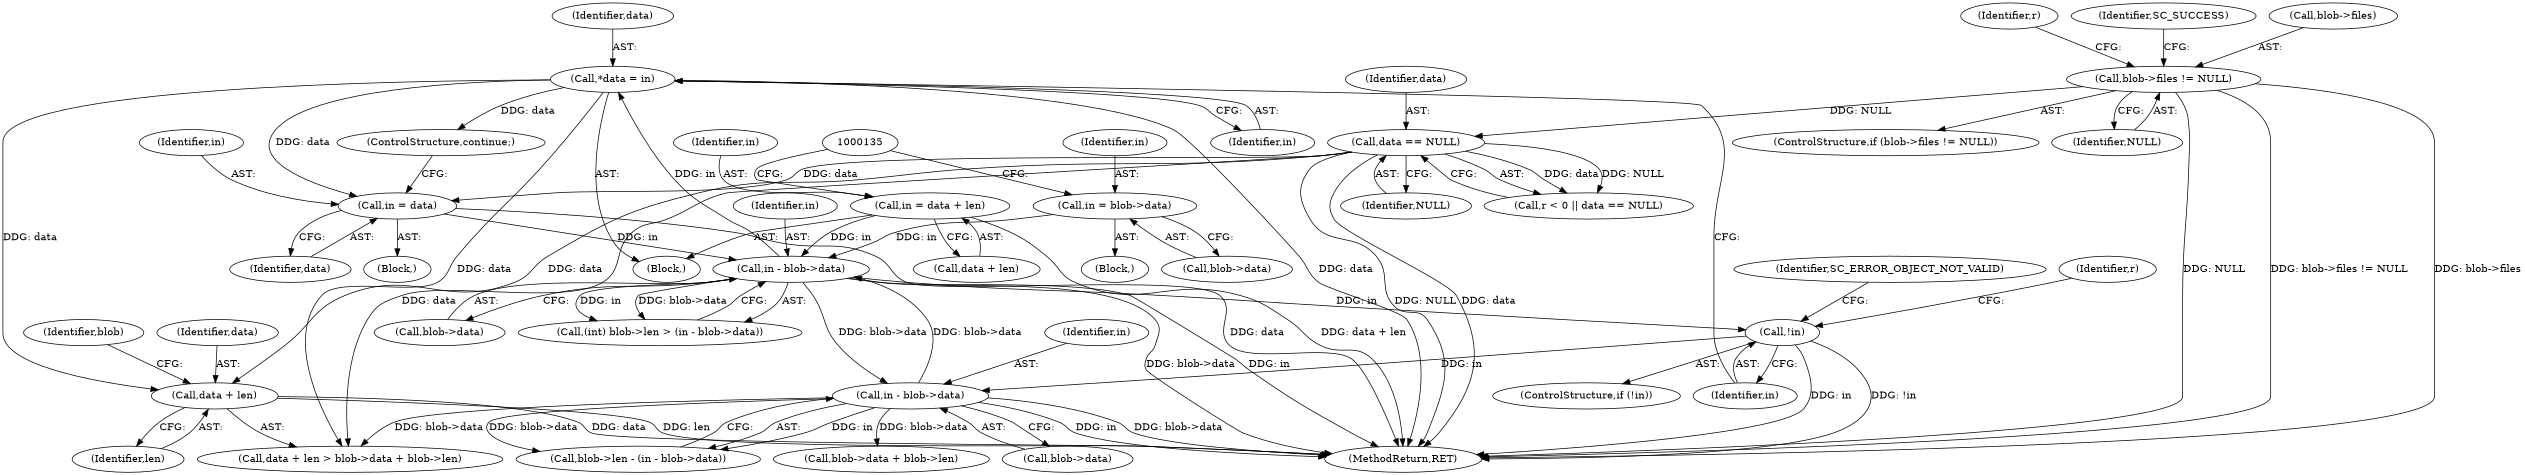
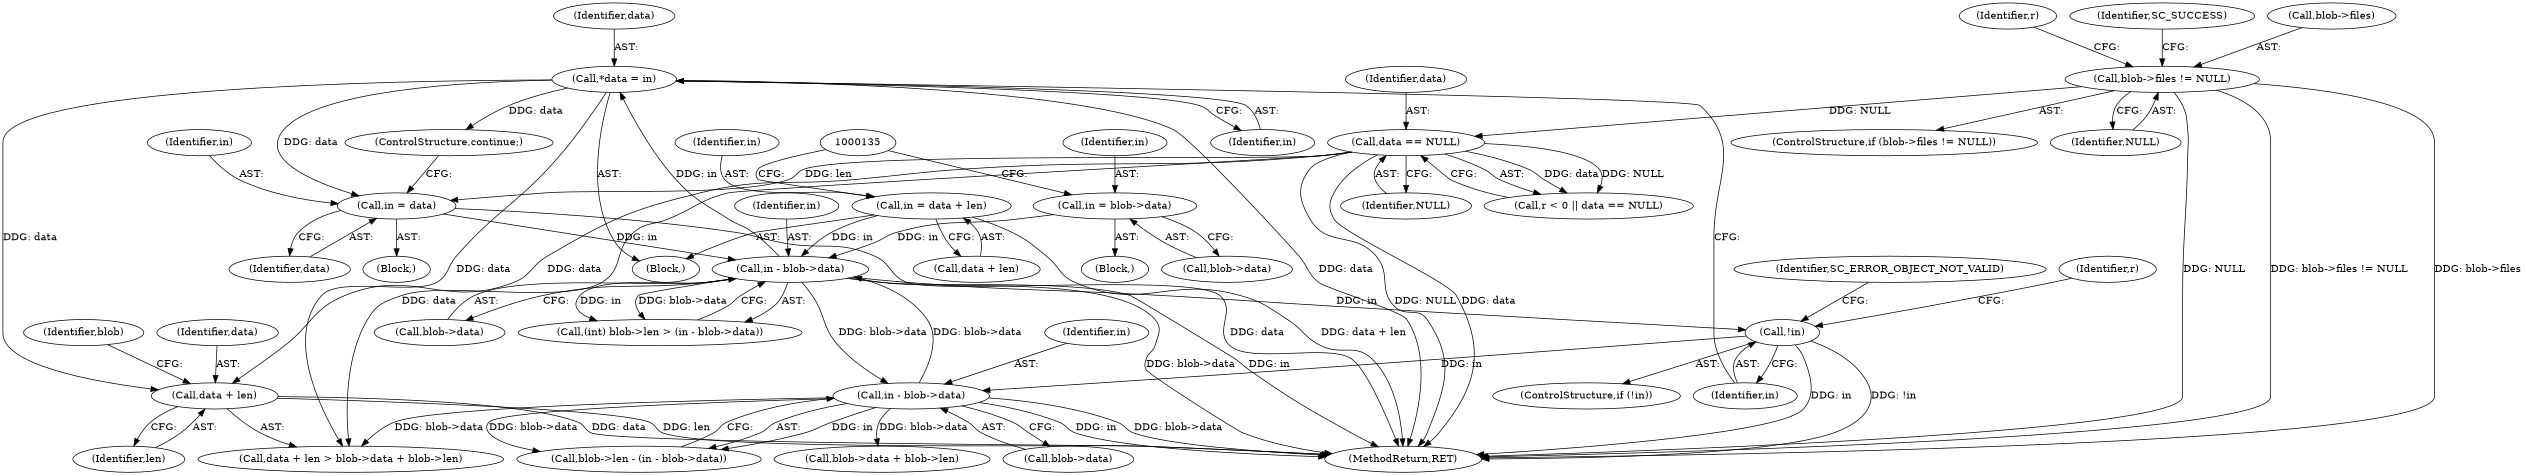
(831, 174) -> (829, 174)
